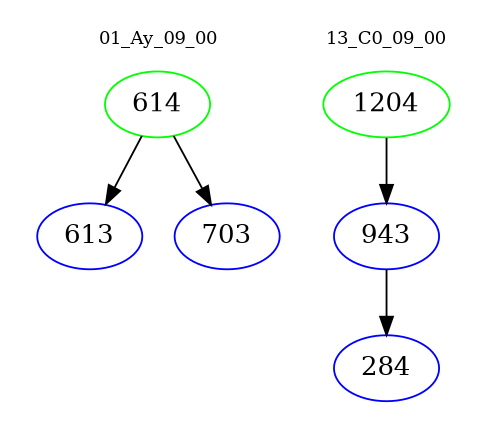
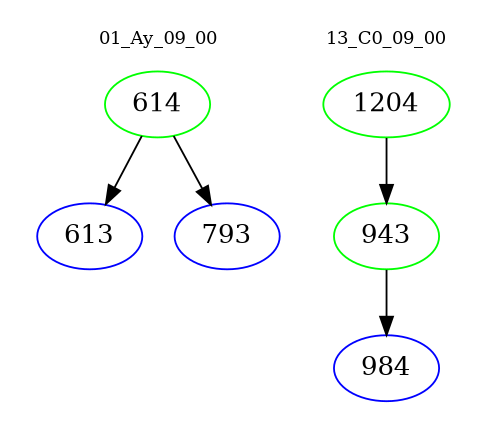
(227, 236) -> (227, 236)
(387, 236) -> (387, 236)
(387, 368) -> (387, 368)
